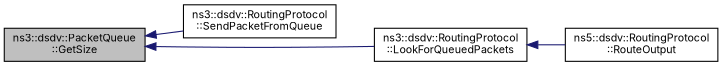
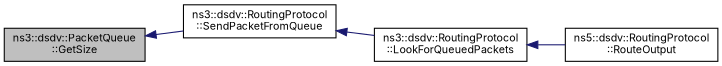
(265, 47) -> (361, 34)
